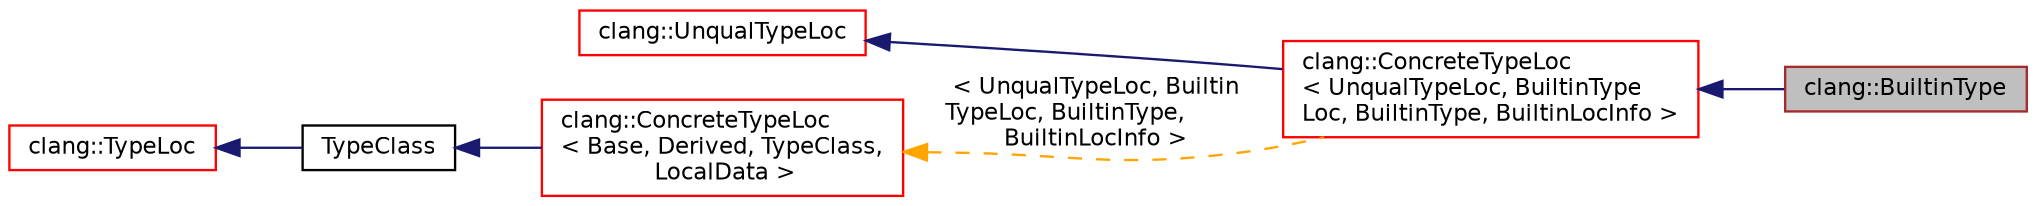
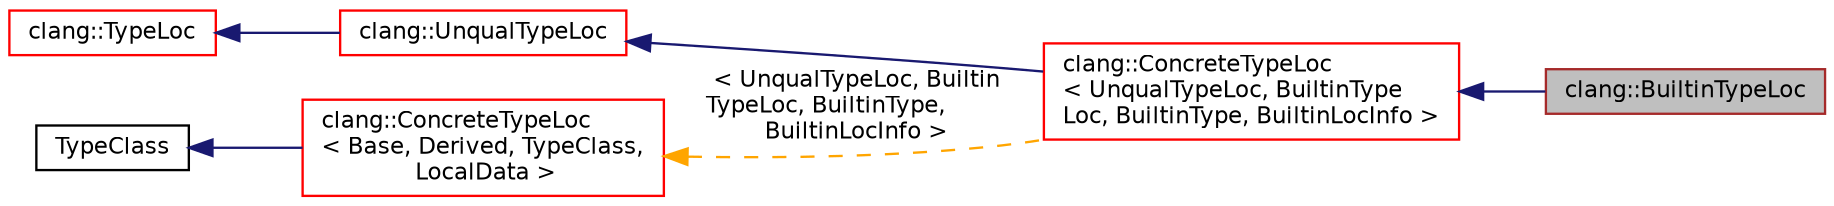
(1906, 89) -> (1685, 91)
(271, 148) -> (290, 33)
